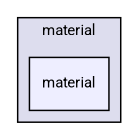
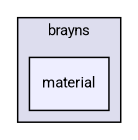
(69, 32) -> (69, 32)
